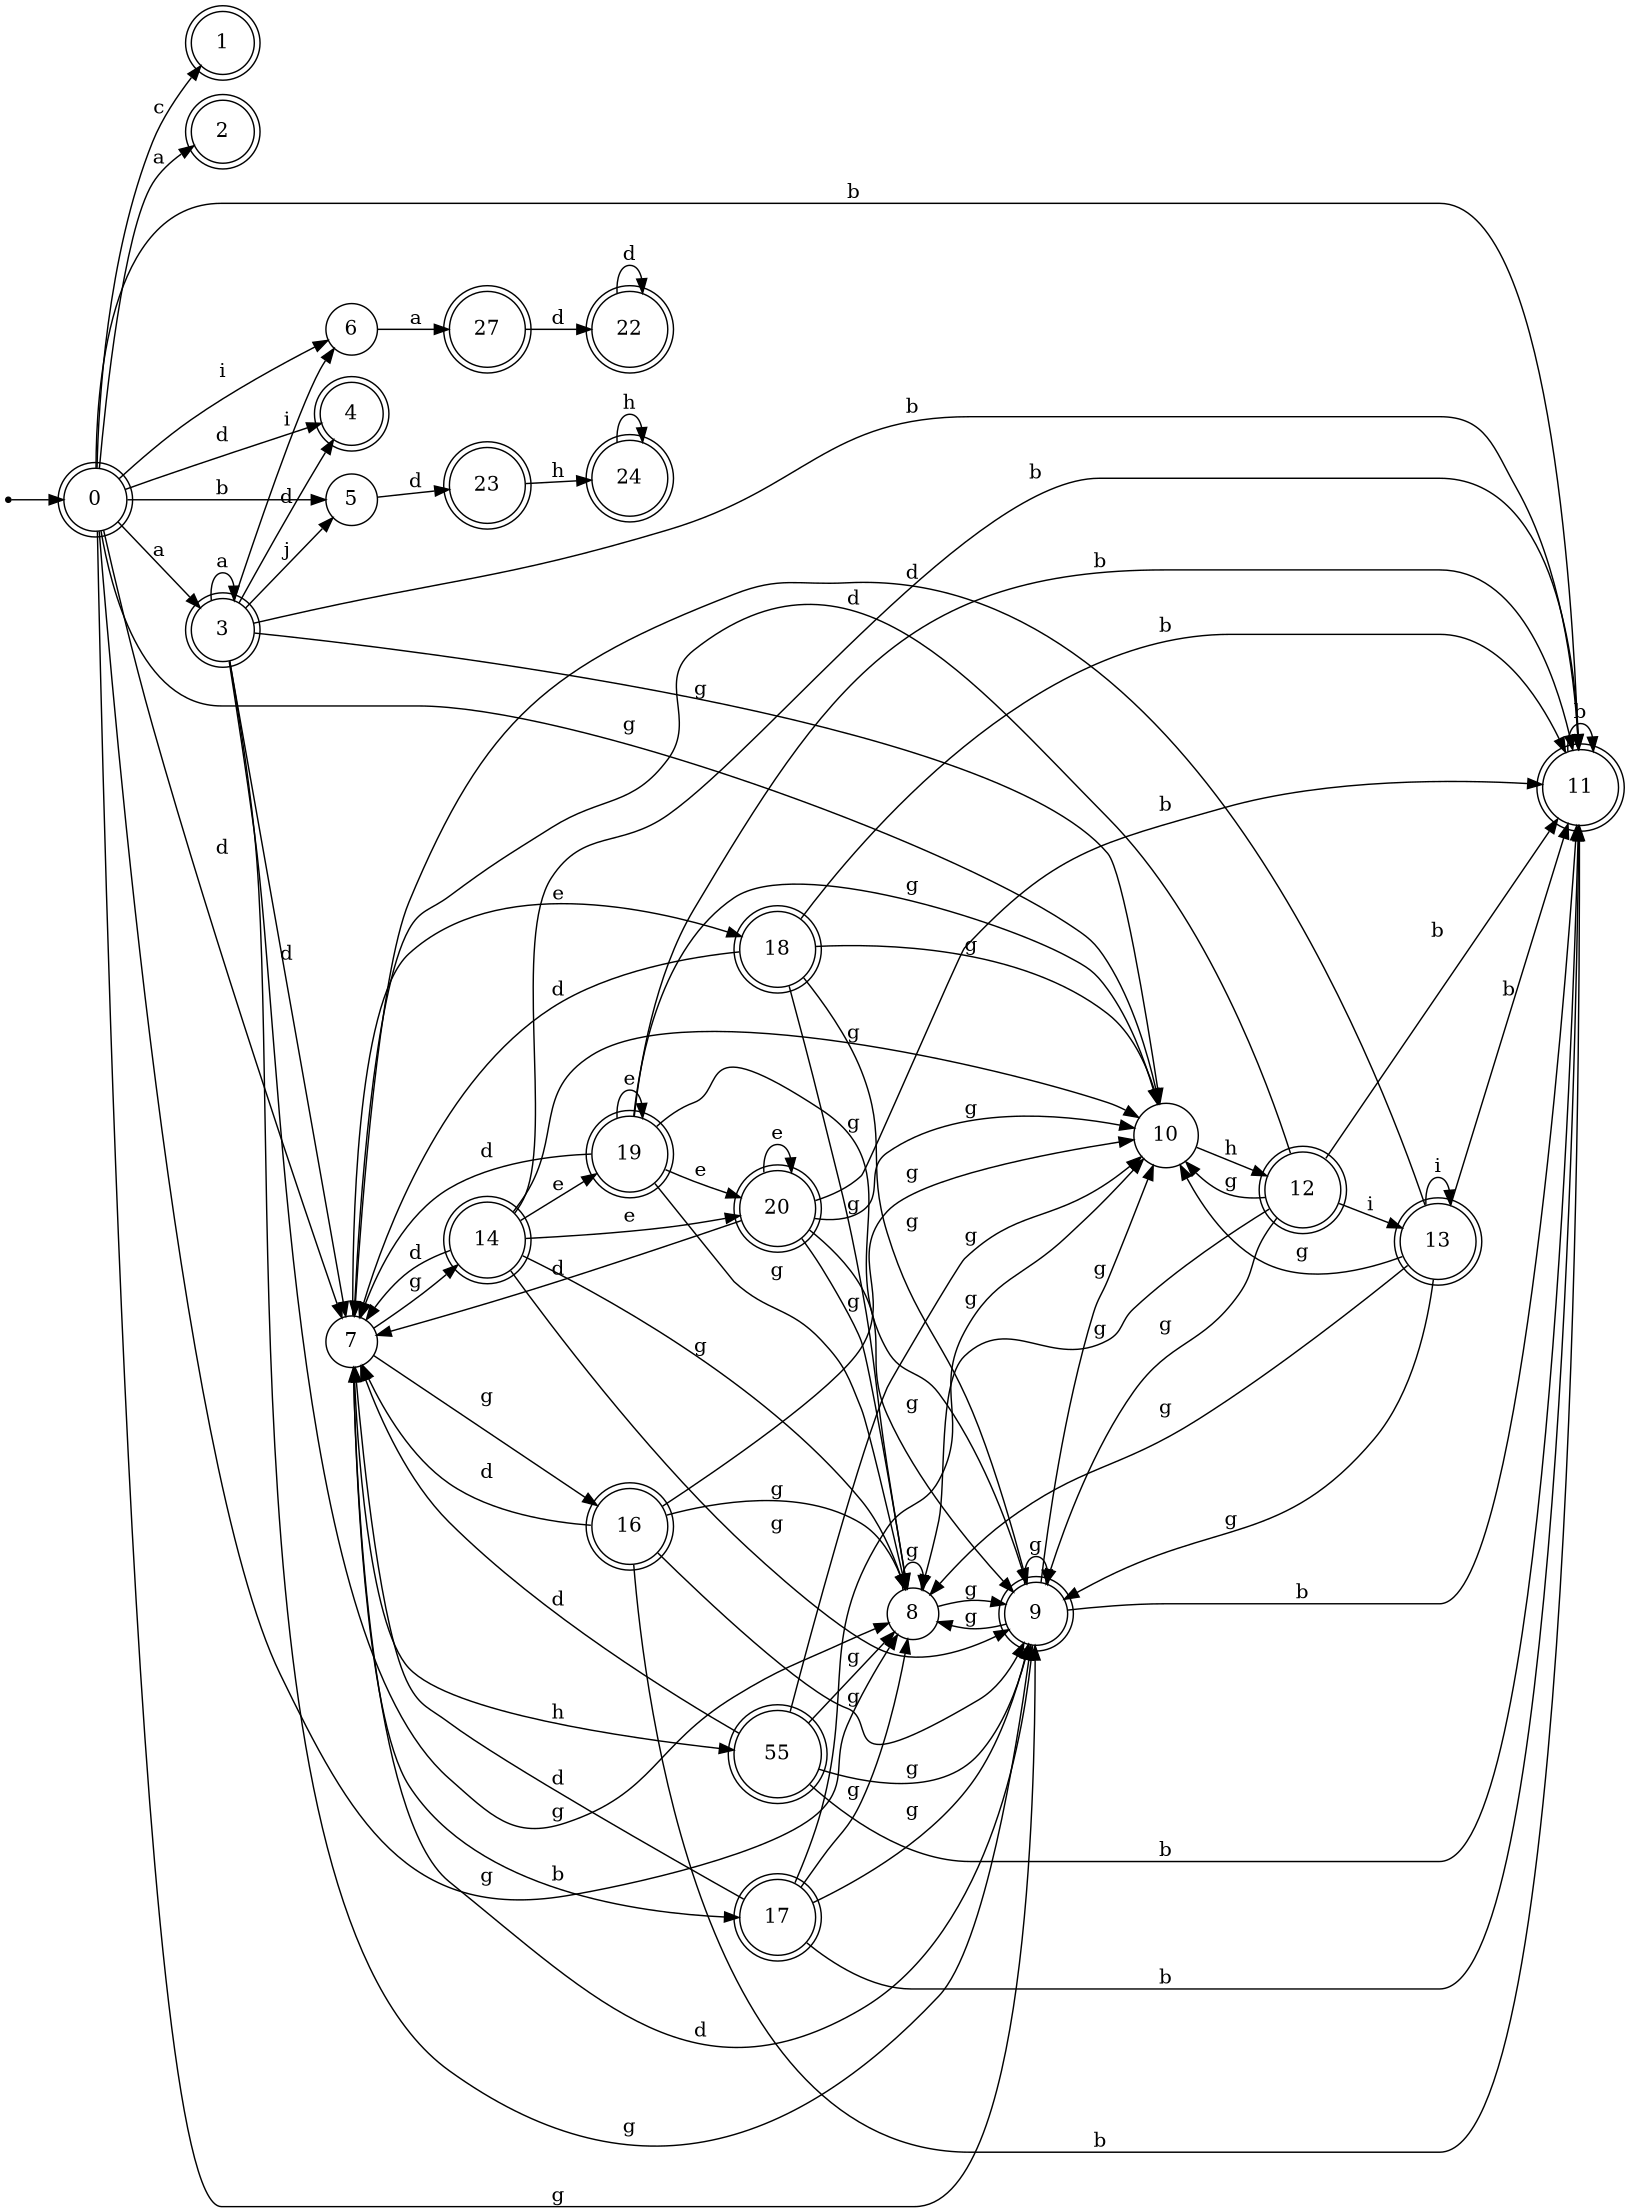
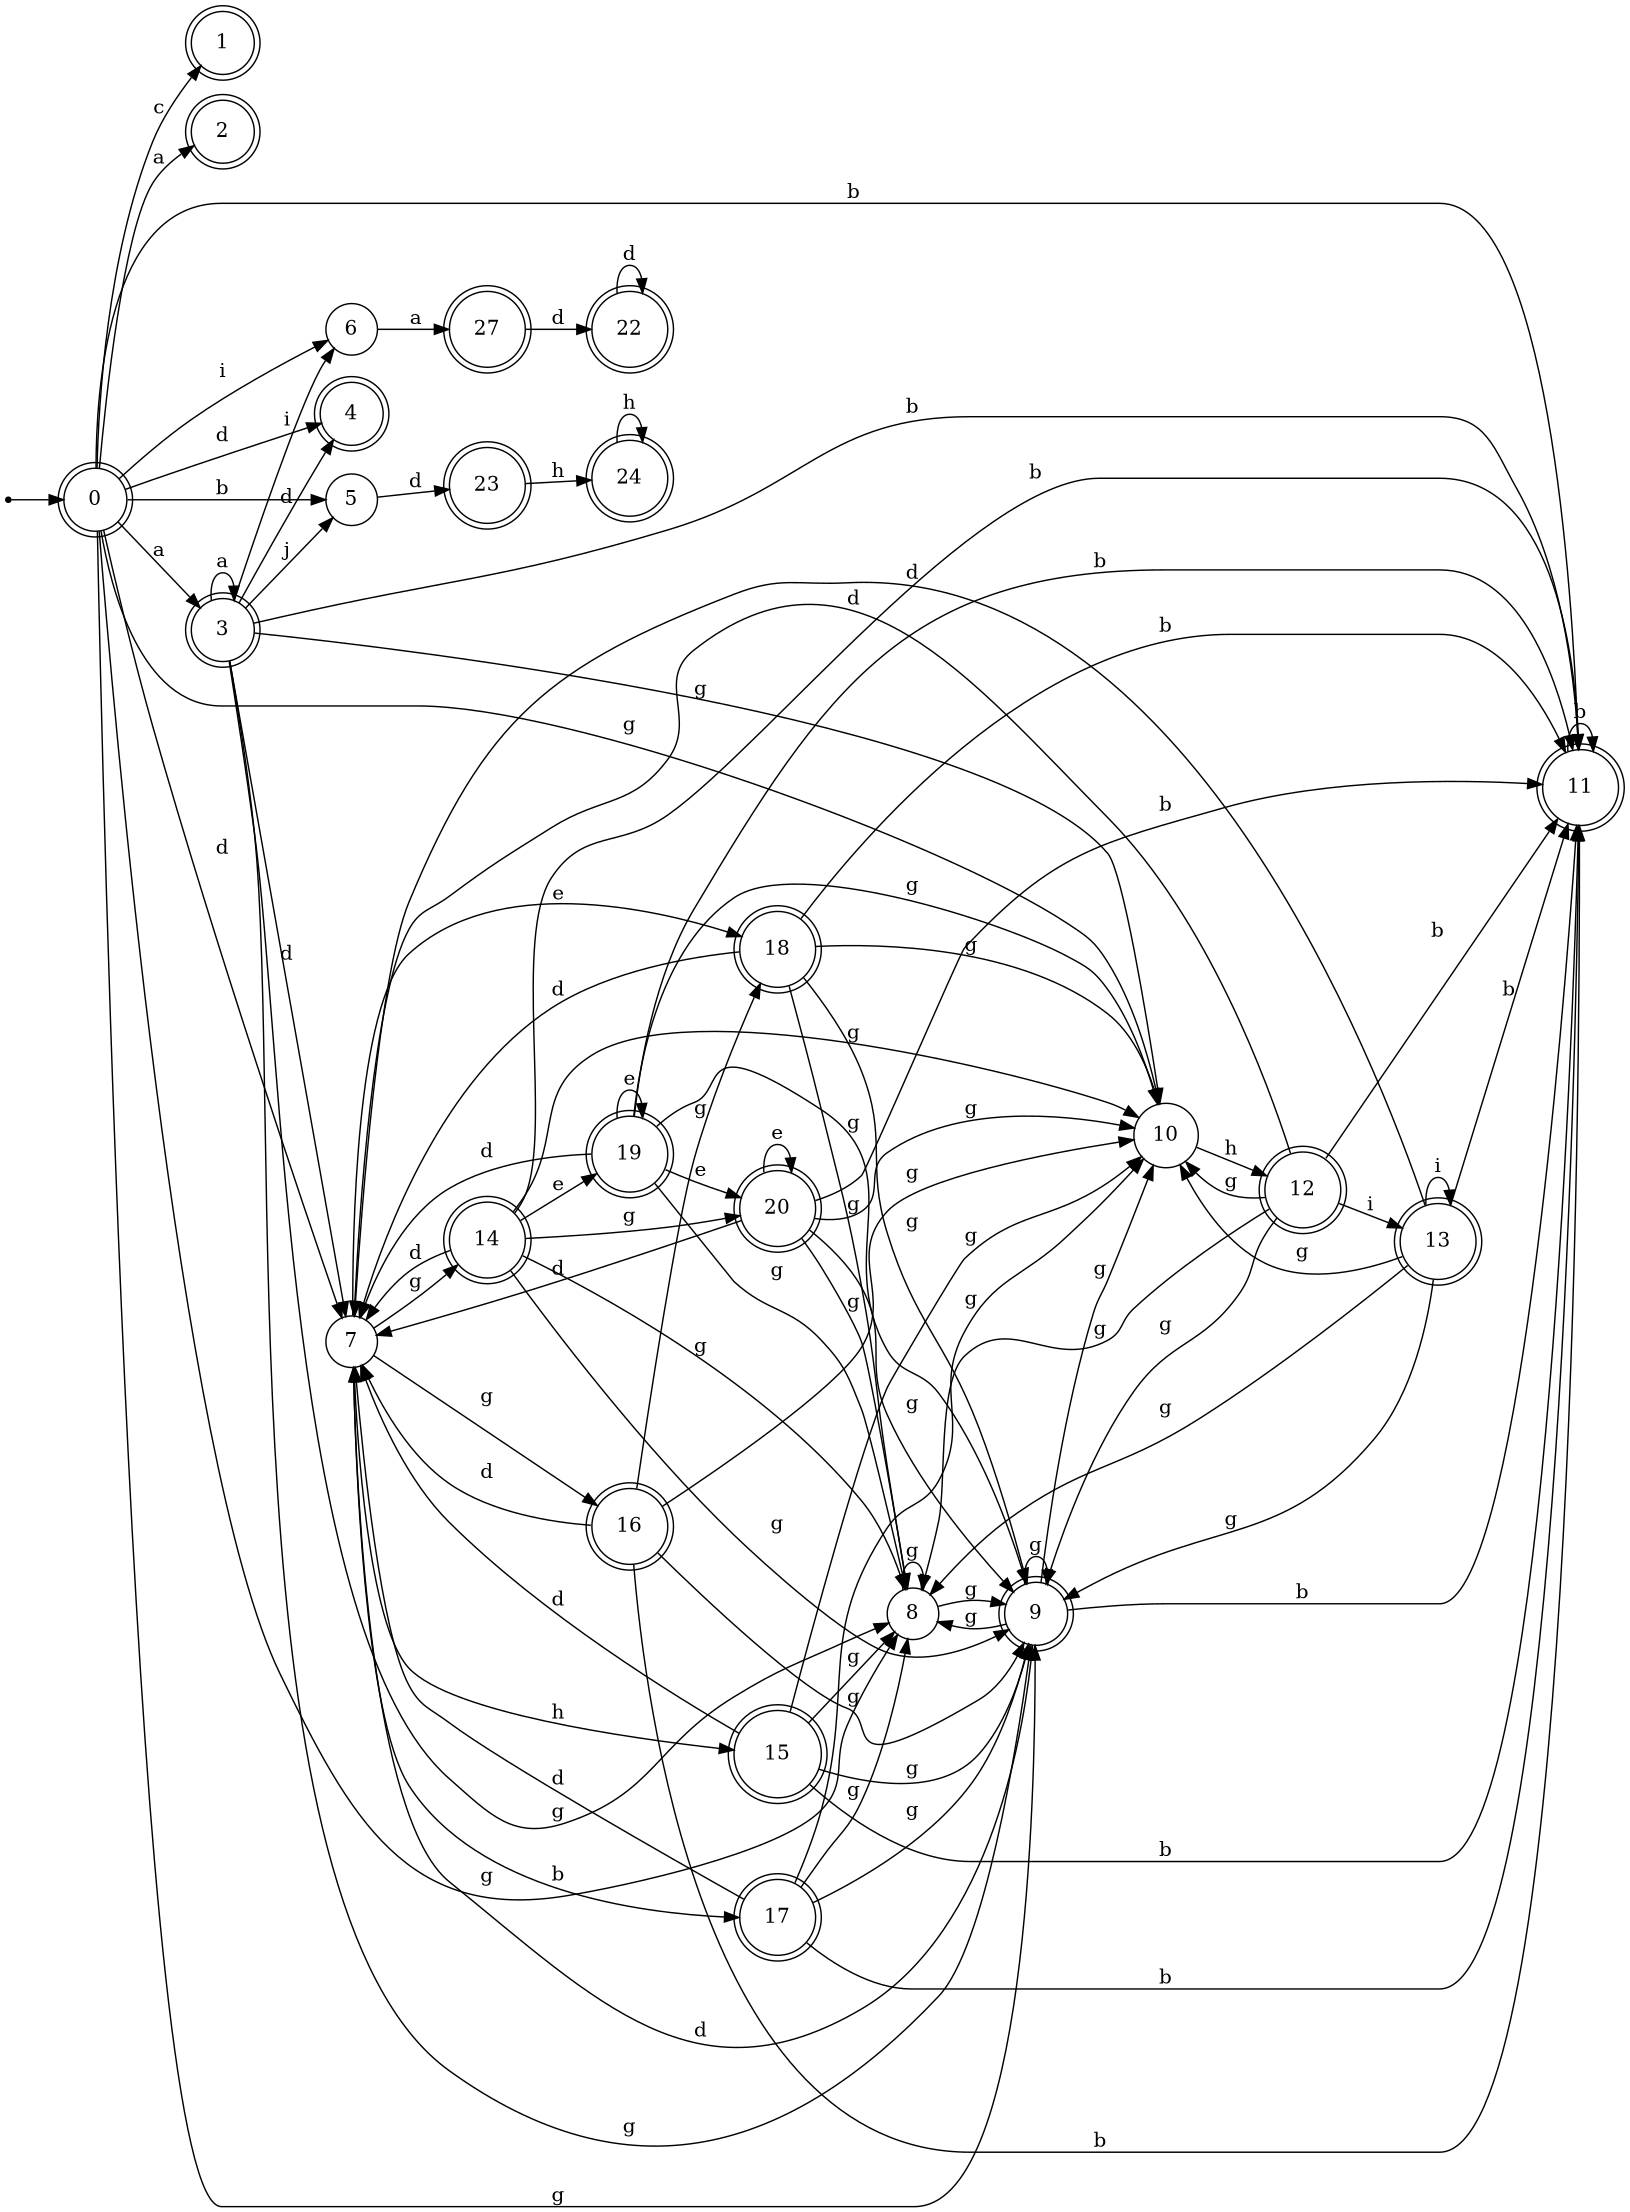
(630, 1216) -> (630, 1216)
(798, 1503) -> (673, 1263)
(778, 1754) -> (778, 1754)
